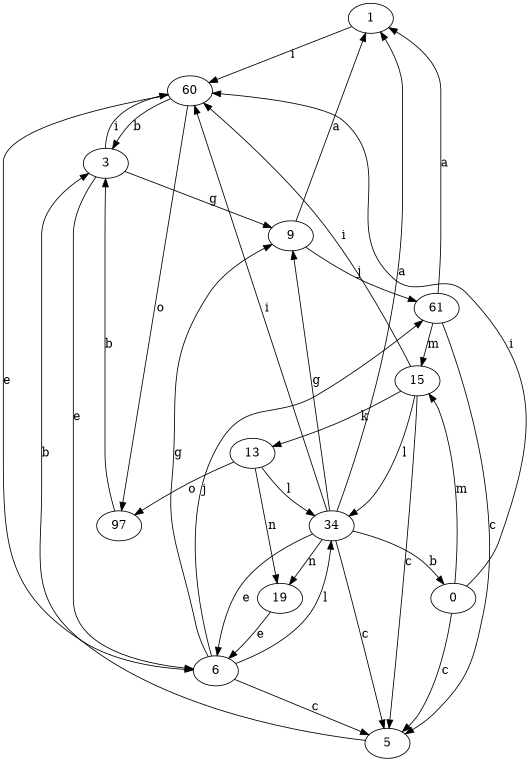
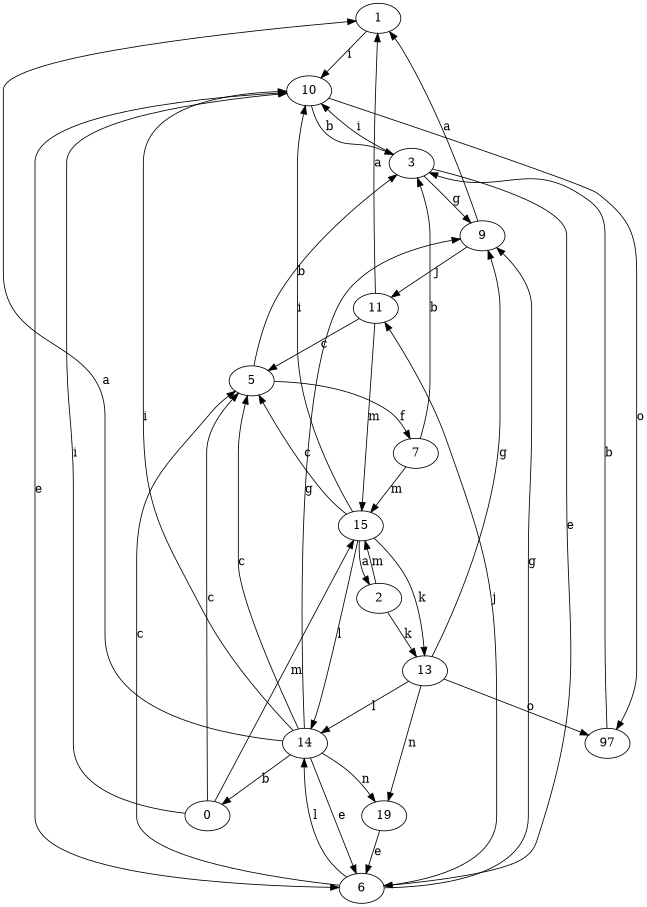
(190, 91) -> (309, 91)
(437, 308) -> (376, 308)
none -> (416, 453)
none -> (496, 463)
(332, 526) -> (305, 743)
none -> (379, 598)
